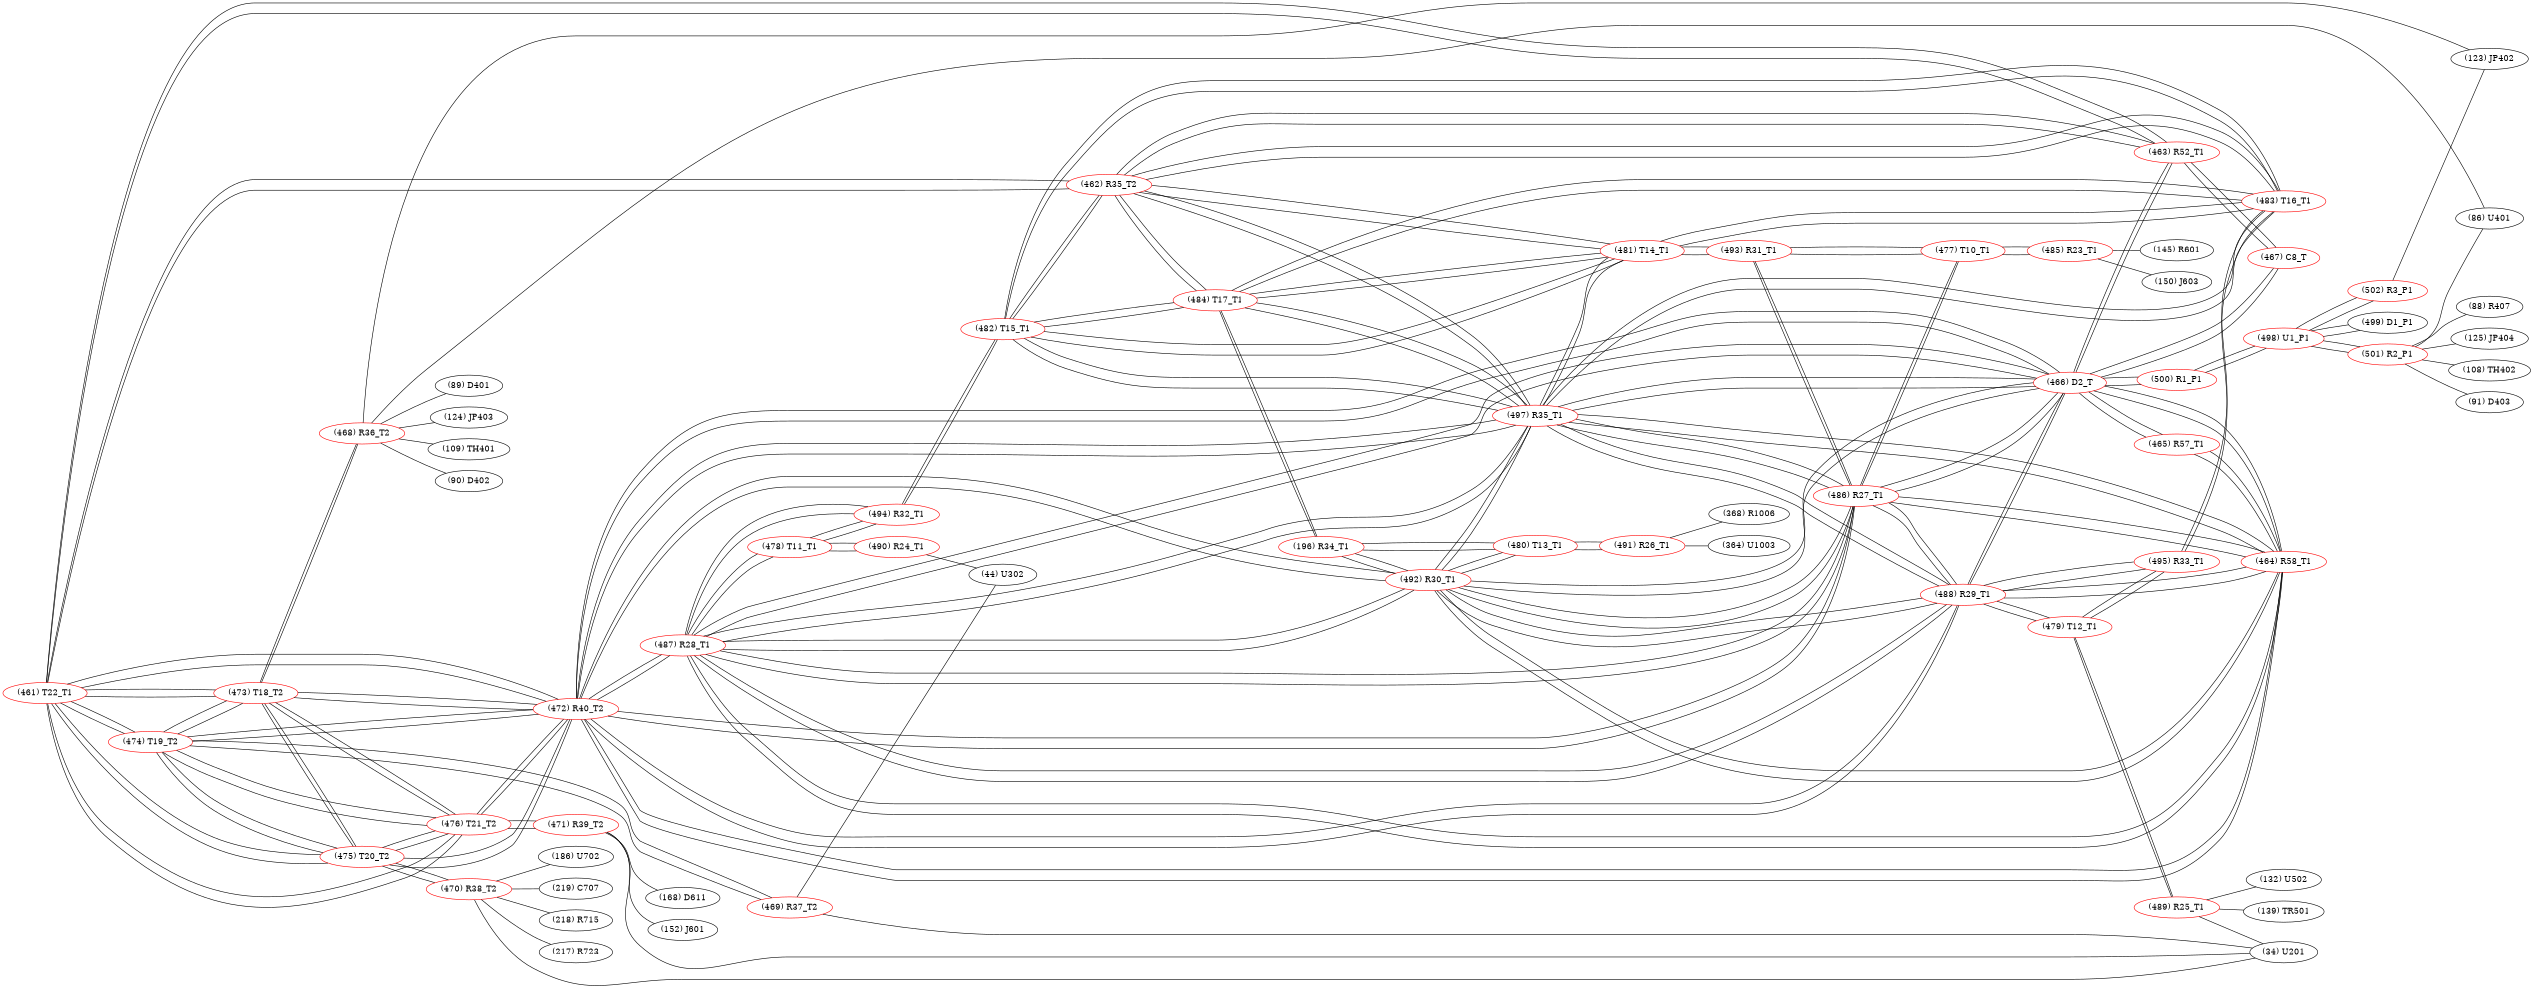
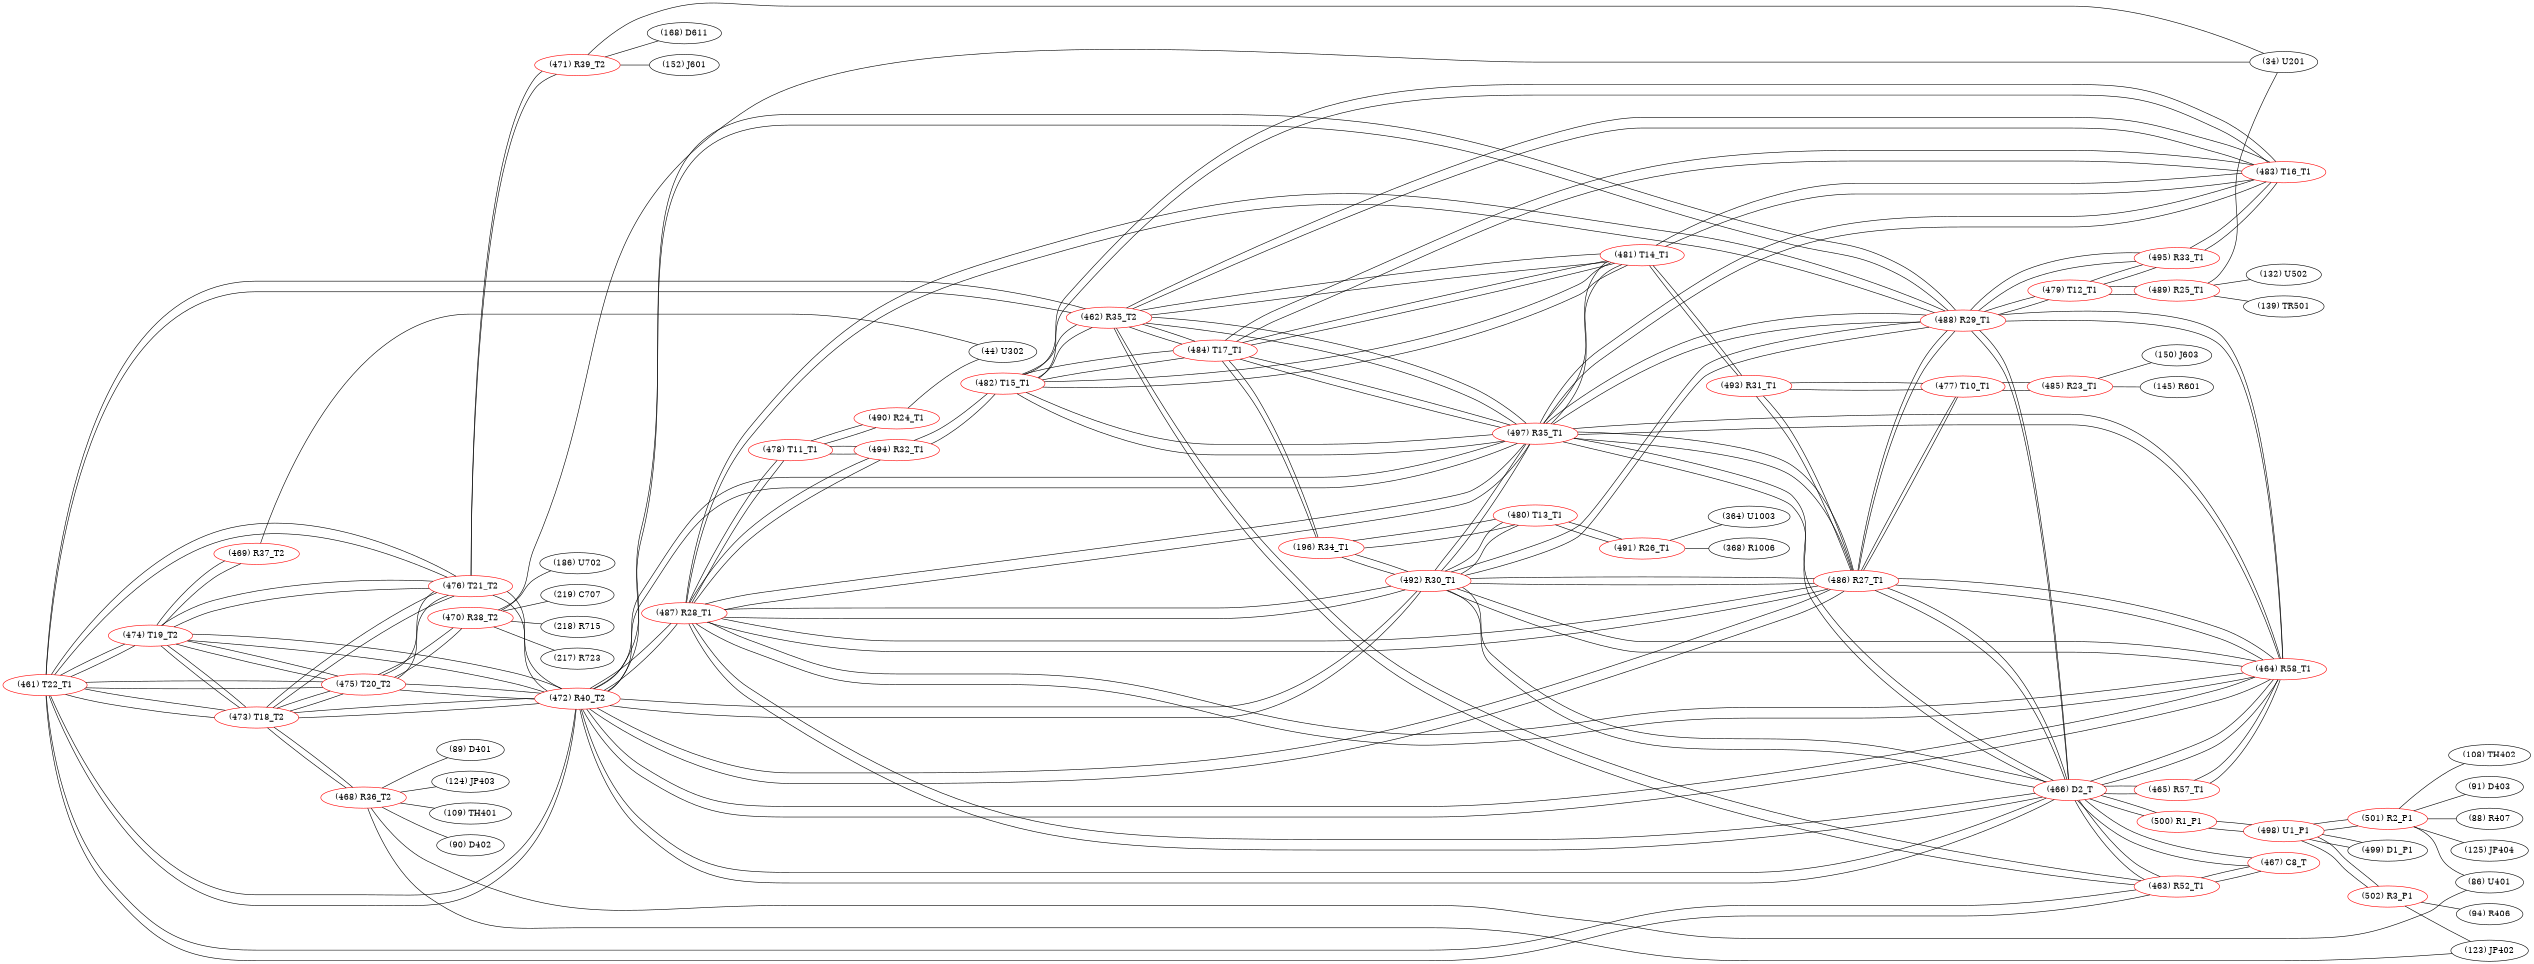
none -> (2490, 914)
(1537, 935) -> none
